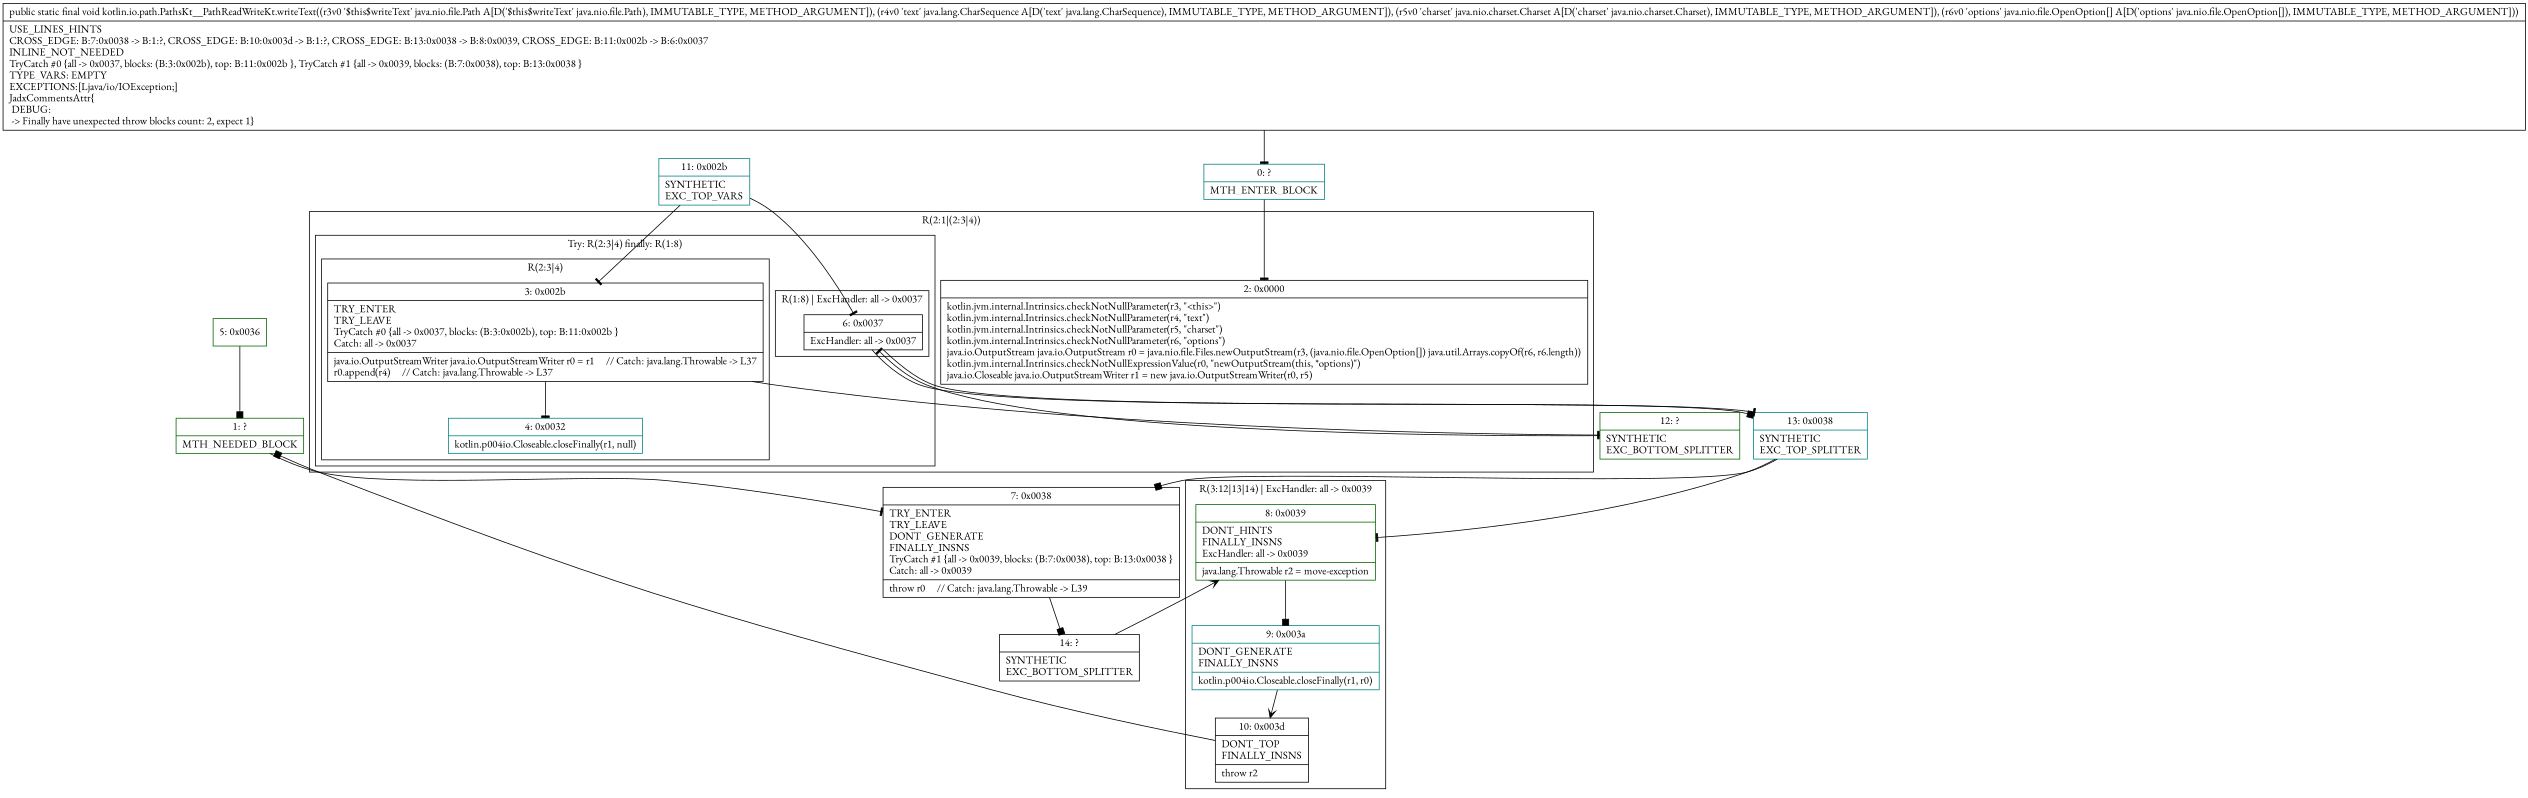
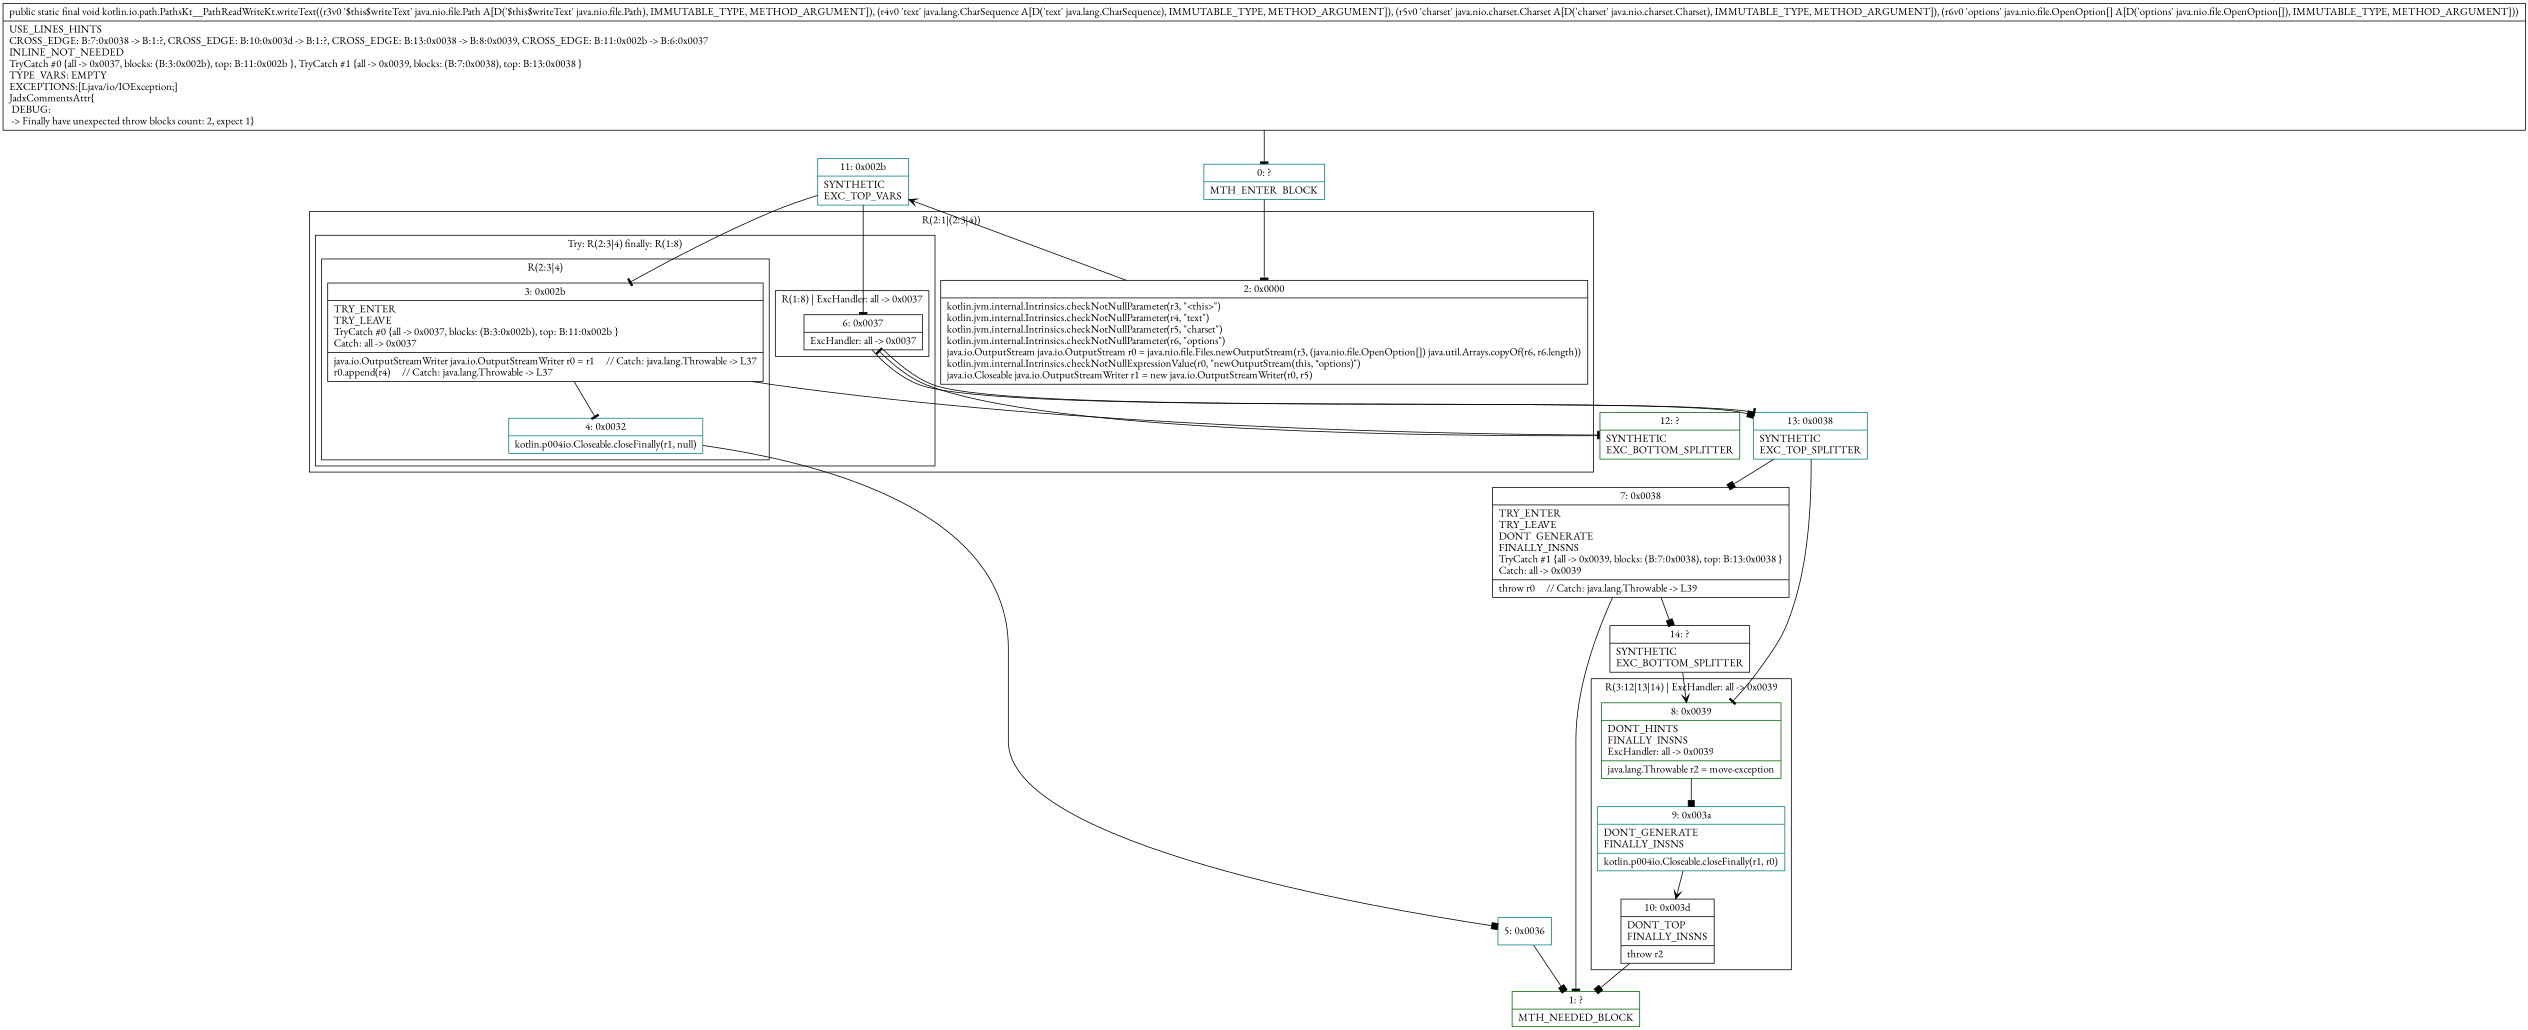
none -> (1021, 241)
(240, 332) -> (1525, 931)
(574, 479) -> (1576, 790)
none -> (1017, 761)
